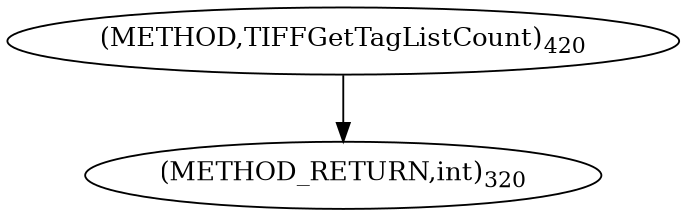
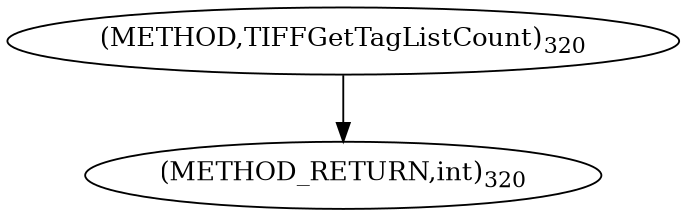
(565, 38) -> (565, 38)
